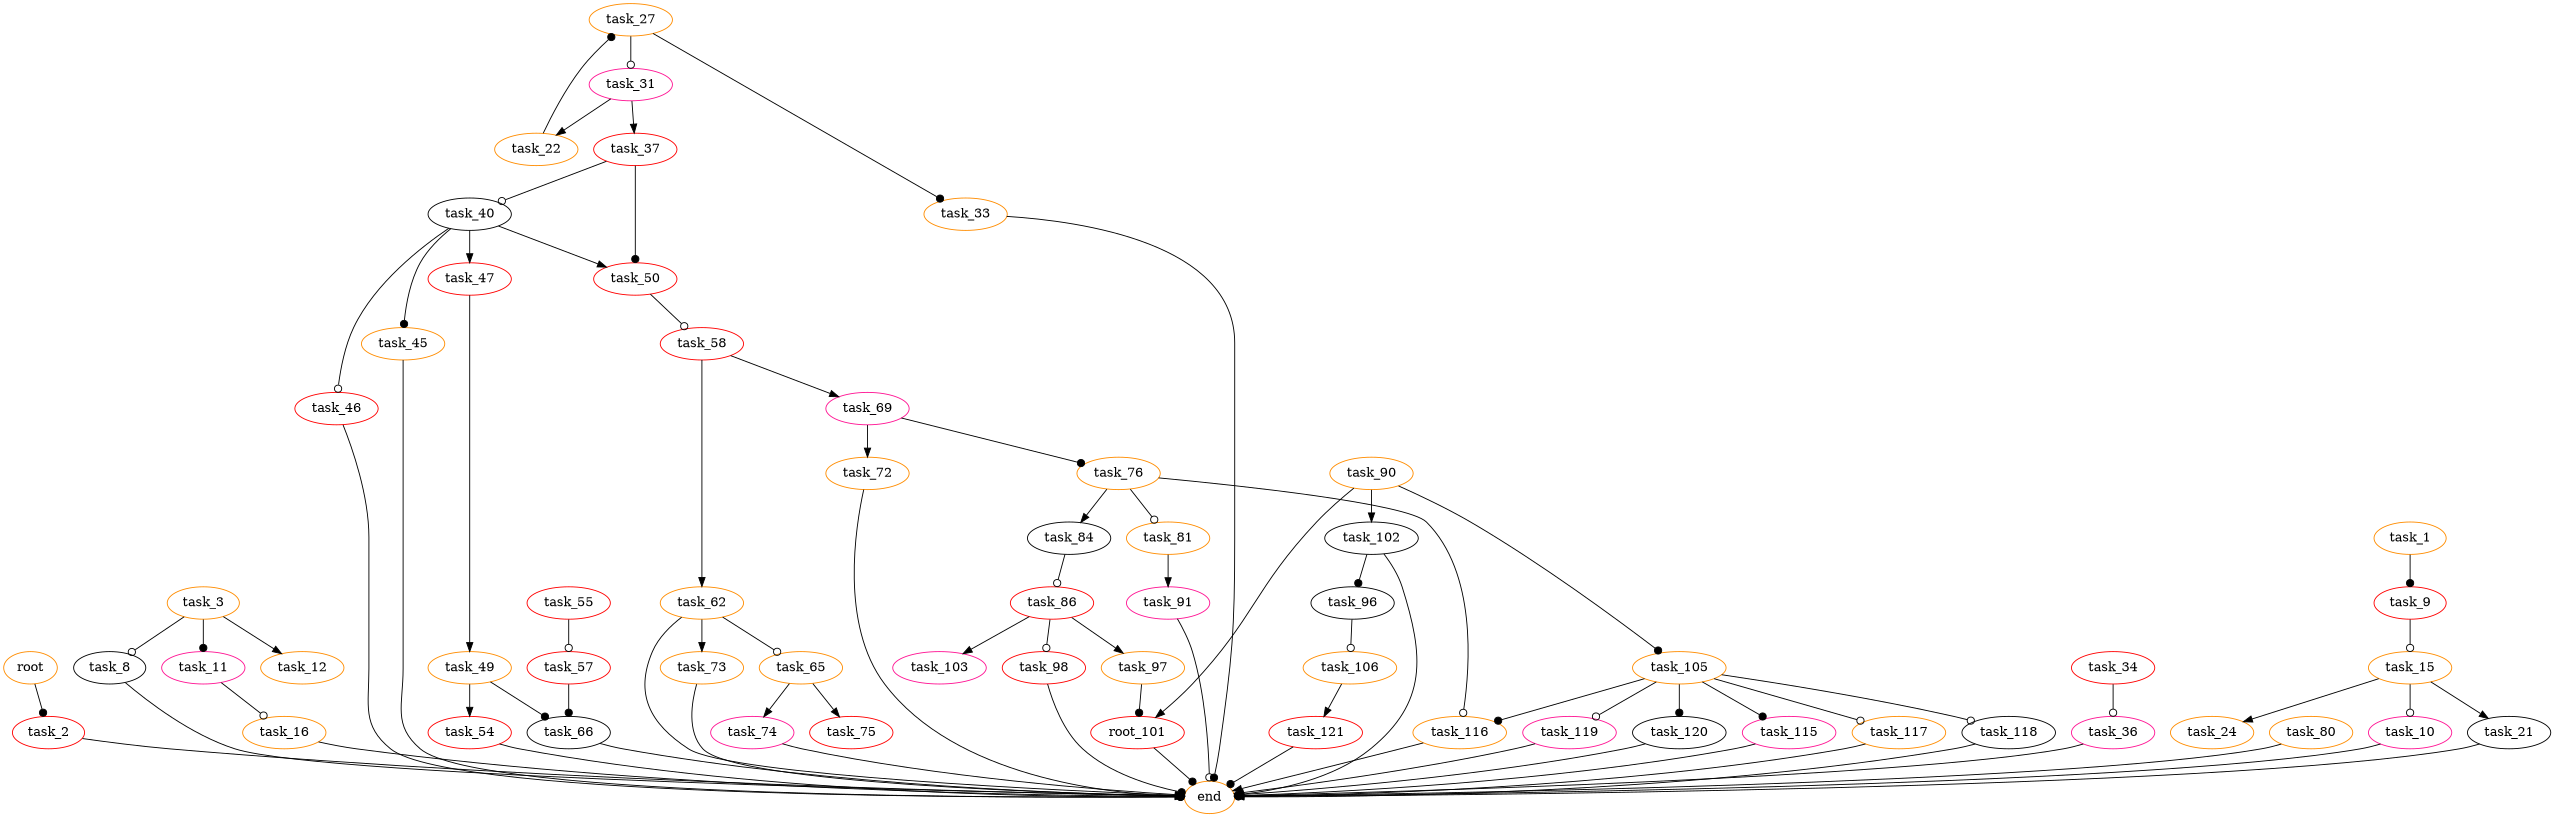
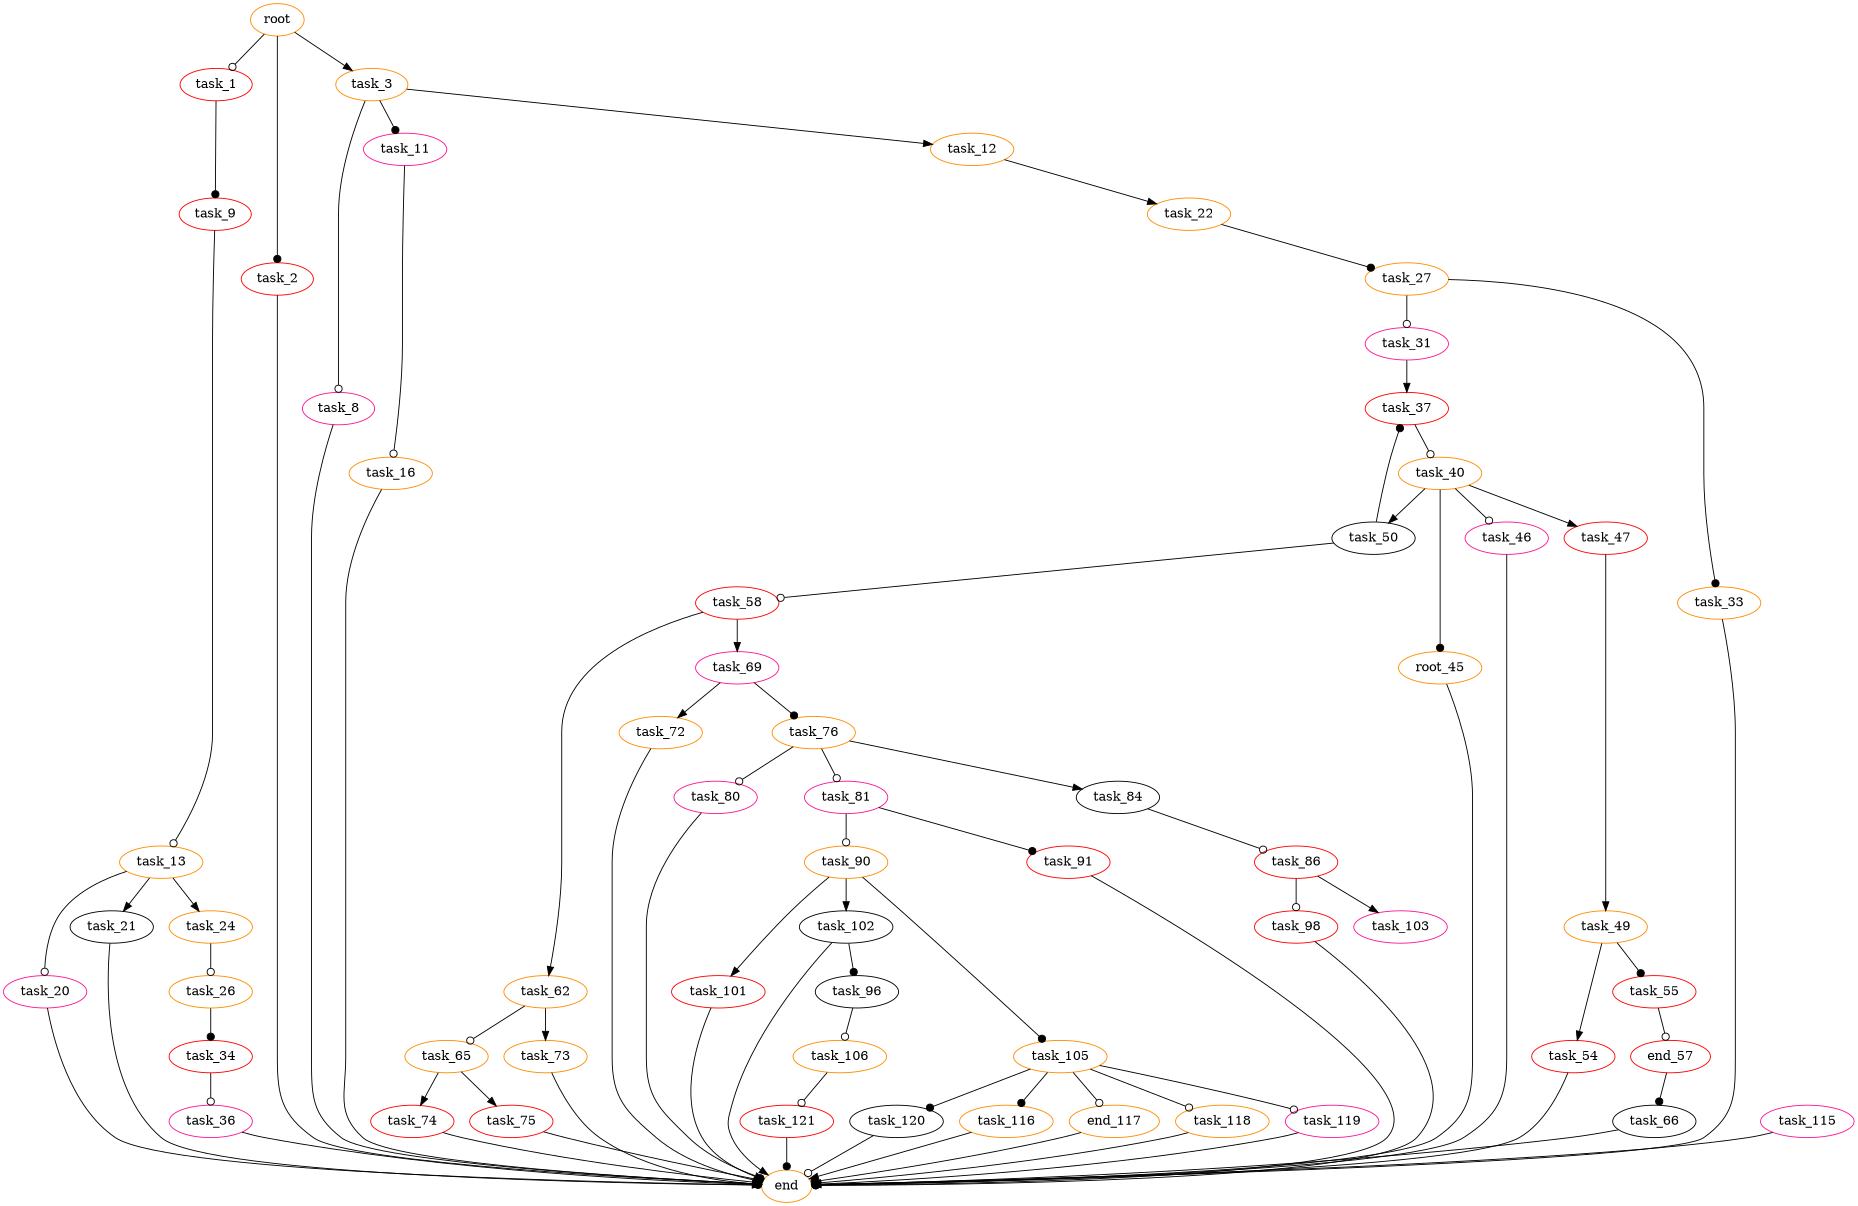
none -> (250, 49)
none -> (320, 49)
(587, 115) -> (1076, 180)
(635, 210) -> (1386, 476)
(470, 214) -> (1440, 473)
(635, 279) -> (1373, 538)
(403, 344) -> (1440, 668)
(337, 409) -> (1507, 538)
(1391, 509) -> (768, 763)
(1168, 538) -> (846, 797)
(2410, 538) -> (216, 85)
(1168, 566) -> (954, 829)
(1168, 603) -> (1068, 862)
(110, 668) -> (339, 409)
(569, 668) -> (1670, 1057)
(1143, 668) -> none
(2410, 668) -> (161, 862)
(1335, 696) -> (816, 1086)
(516, 698) -> (1628, 956)
(1731, 698) -> none
(752, 733) -> (412, 1121)
(1138, 733) -> (718, 992)
(1899, 733) -> (1114, 1121)
(2009, 733) -> (1222, 1121)
(2311, 733) -> (716, 797)
(2410, 733) -> (45, 992)
(691, 750) -> (655, 1158)
none -> (846, 826)
none -> (211, 992)
